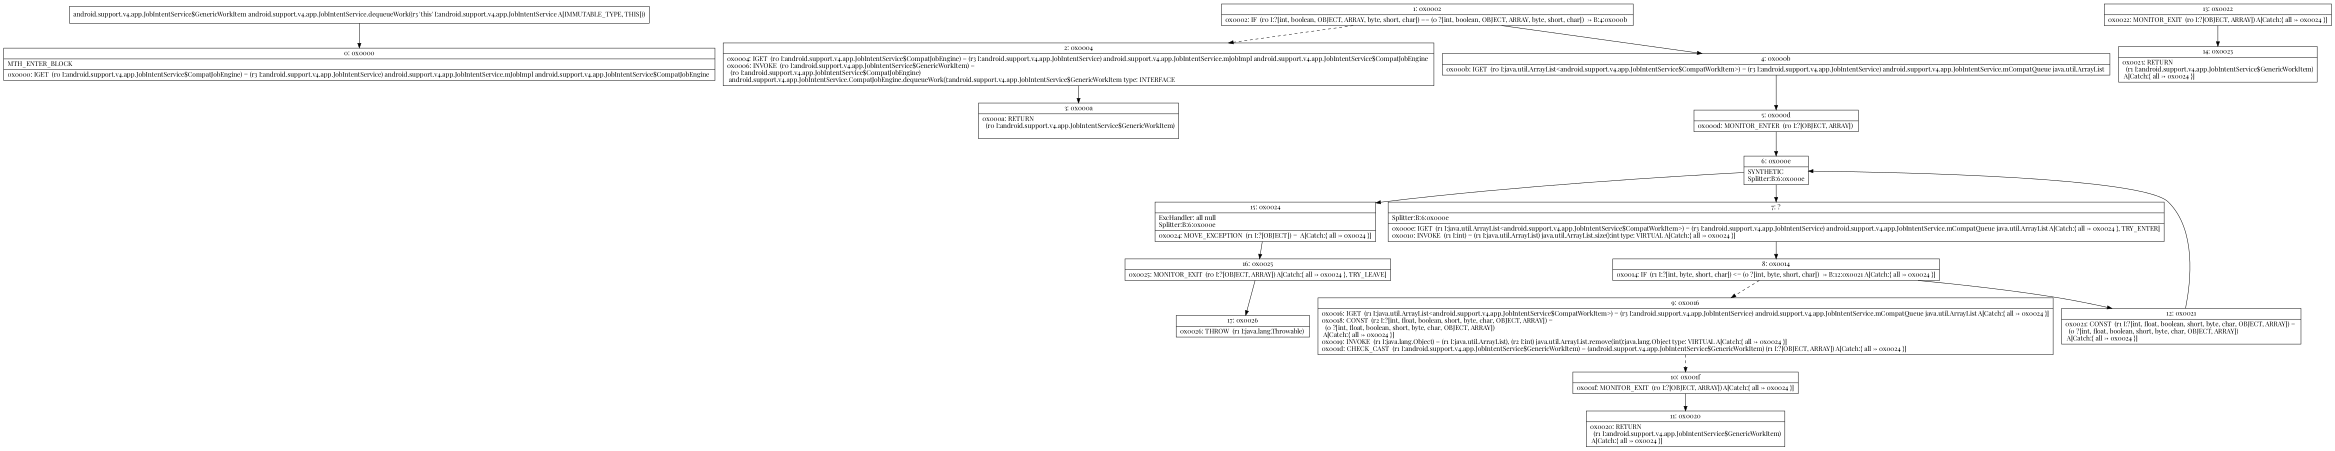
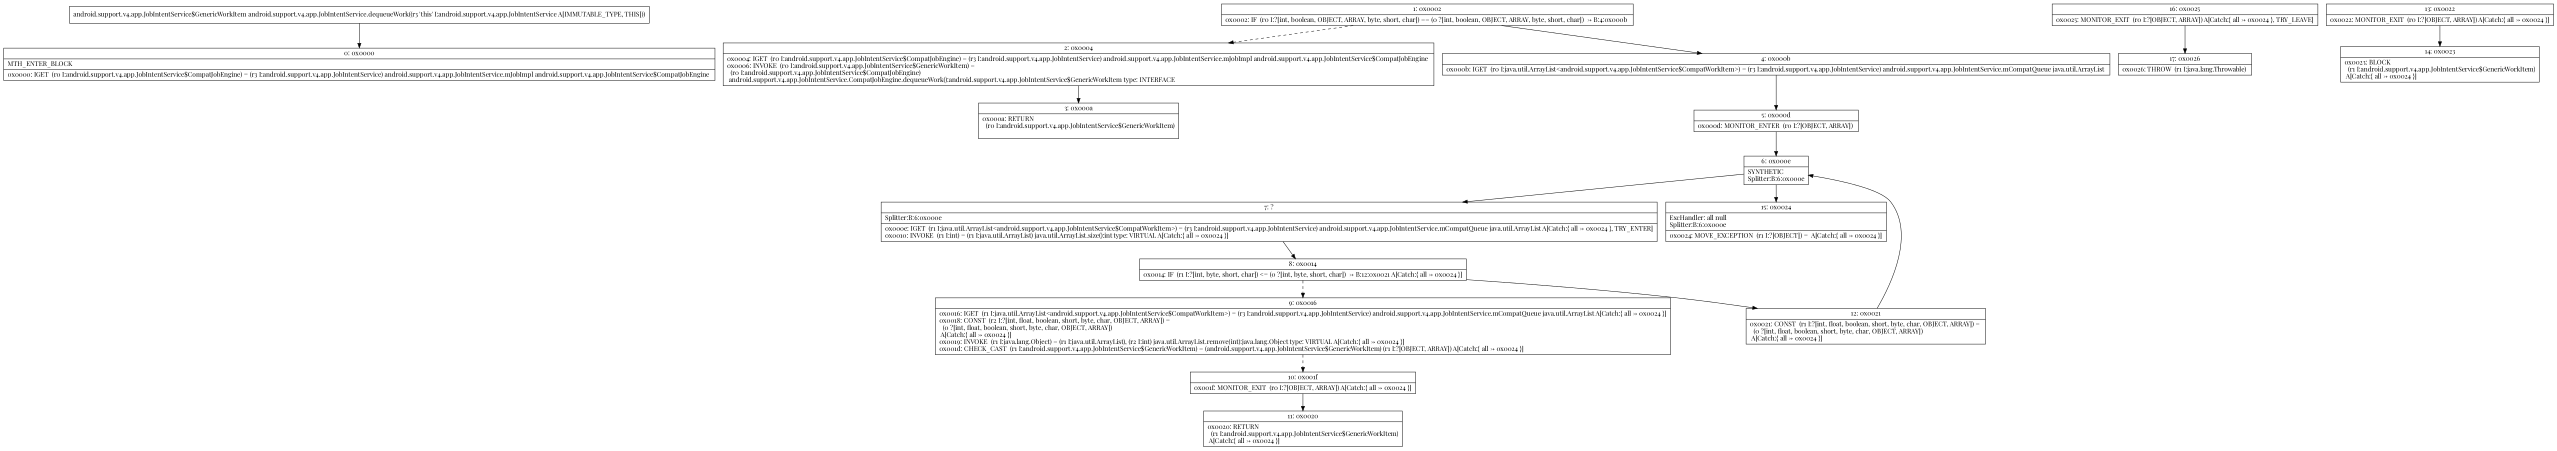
(2149, 62) -> (2369, 62)
(1261, 248) -> none
